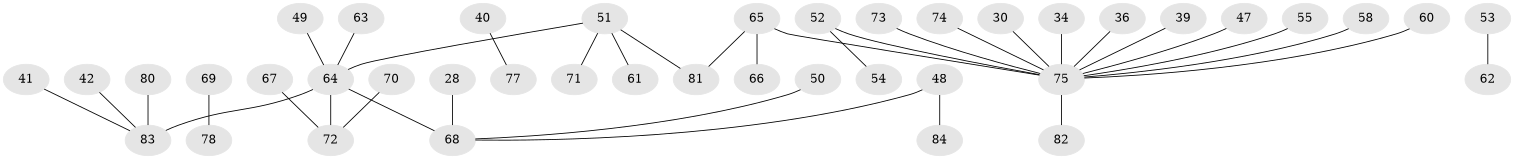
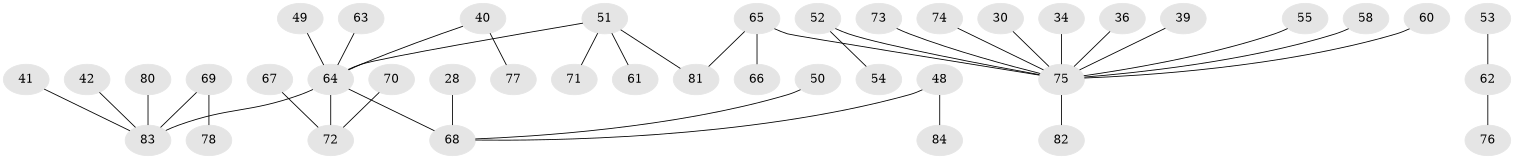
(1244, 19) -> none
none -> (405, 47)
none -> (179, 110)
none -> (1488, 140)
